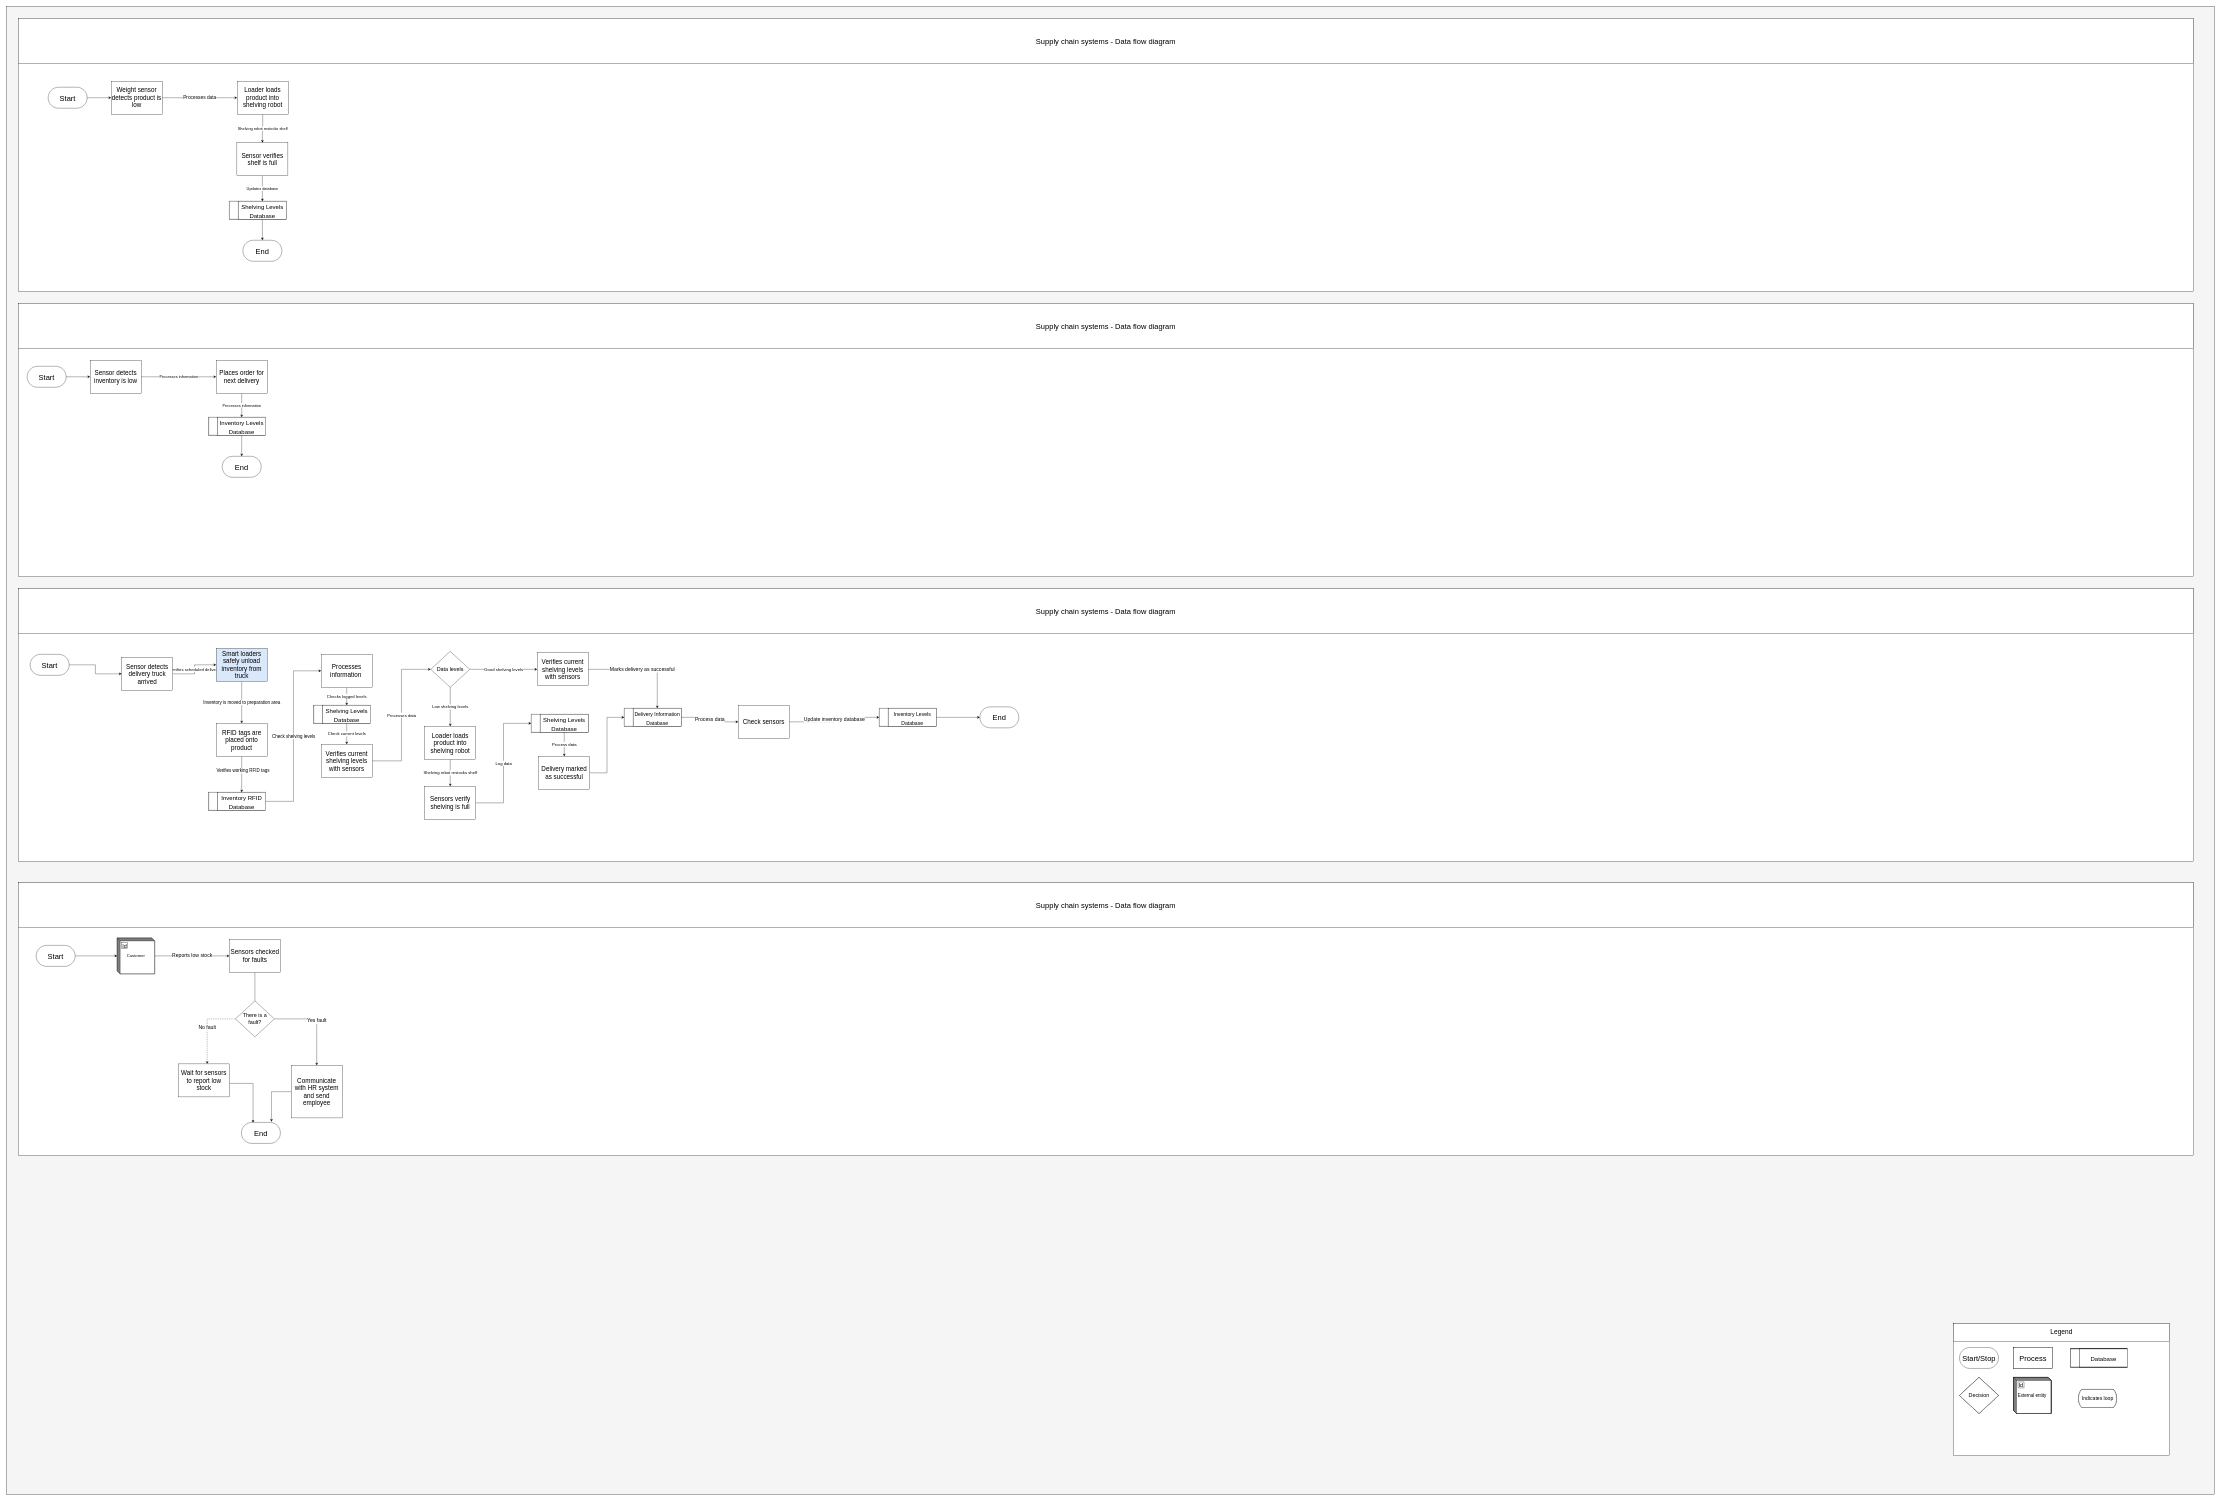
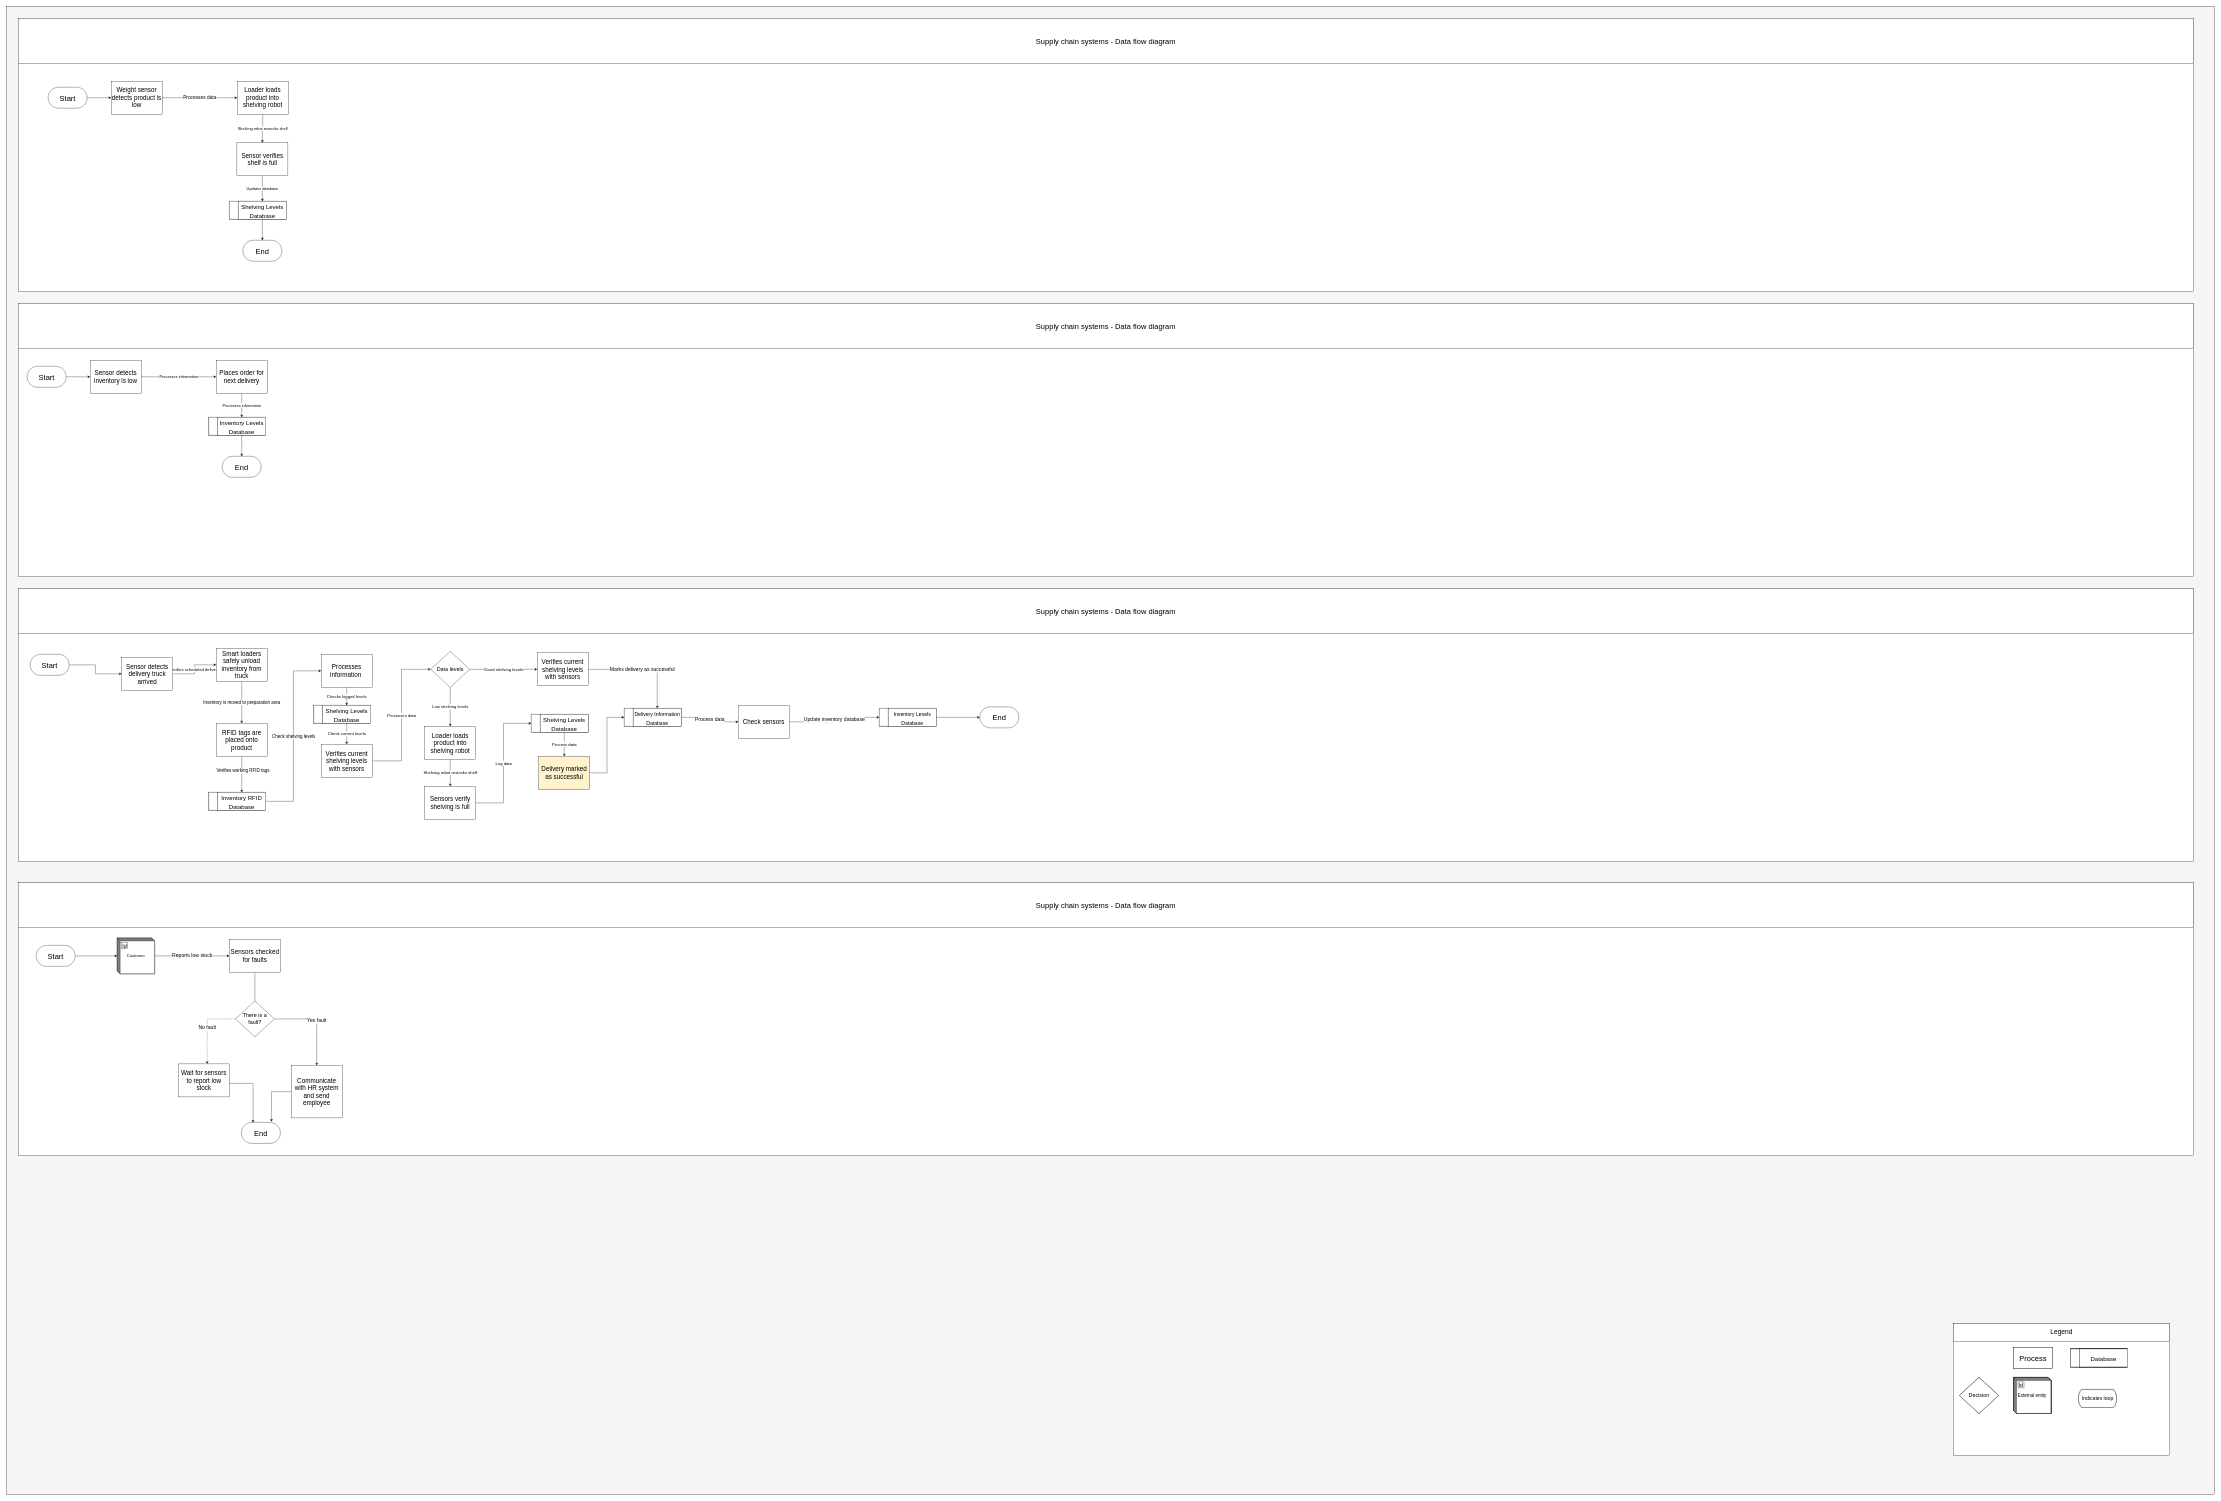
(242, 665) -> (242, 665)
(564, 773) -> (564, 773)
(1979, 1358) -> none
